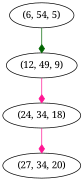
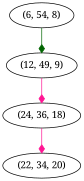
(42, 15) -> (42, 15)
(42, 116) -> (42, 116)
(42, 166) -> (42, 166)
